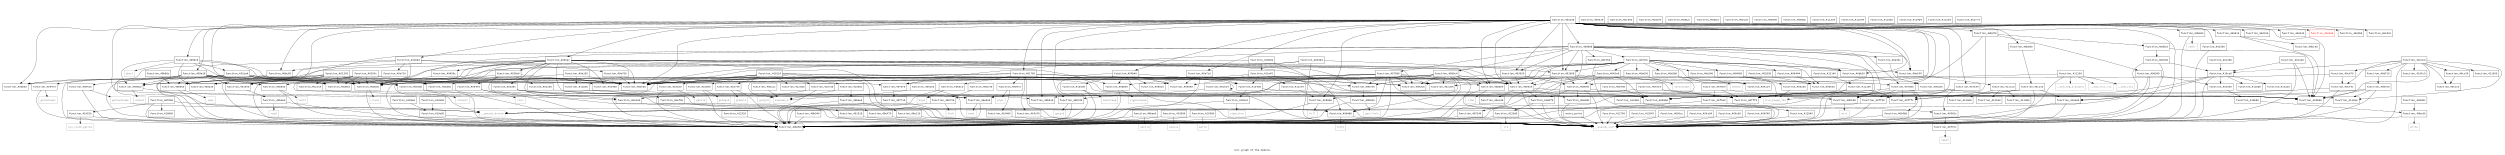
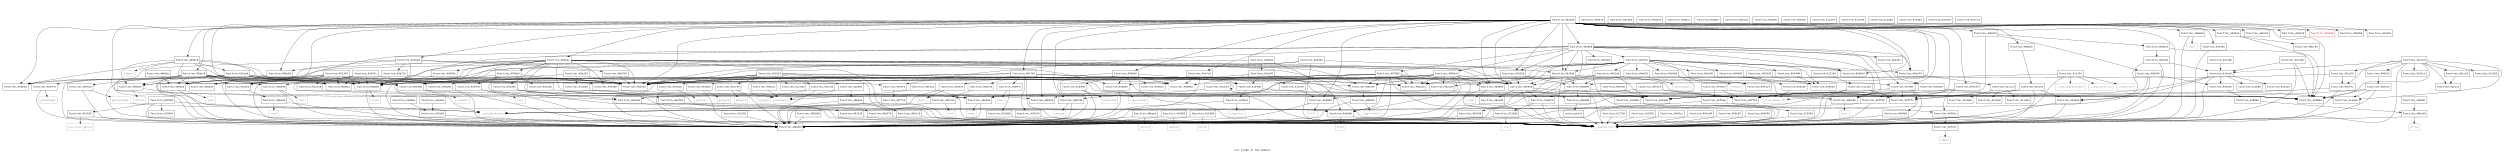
none -> (102, 72)
none -> (787, 78)
(1859, 79) -> none
(960, 80) -> (999, 81)
(1562, 117) -> (1576, 106)
